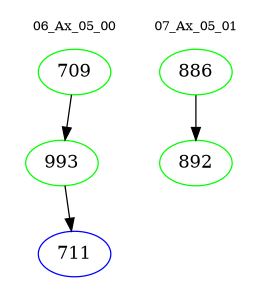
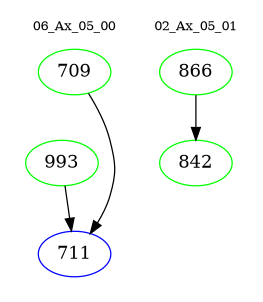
(196, 27) -> (196, 27)
(196, 72) -> (196, 72)
(69, 111) -> (114, 157)
(196, 163) -> (196, 163)
